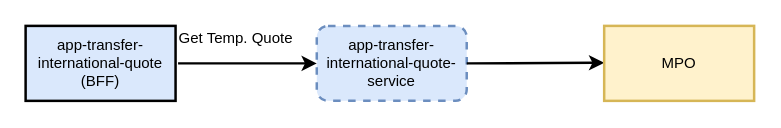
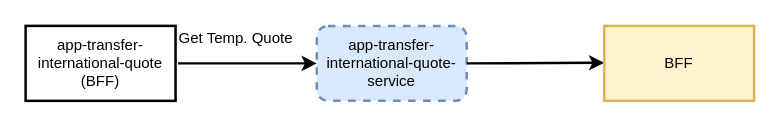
(101, 63) -> (101, 63)
(679, 63) -> (679, 63)
